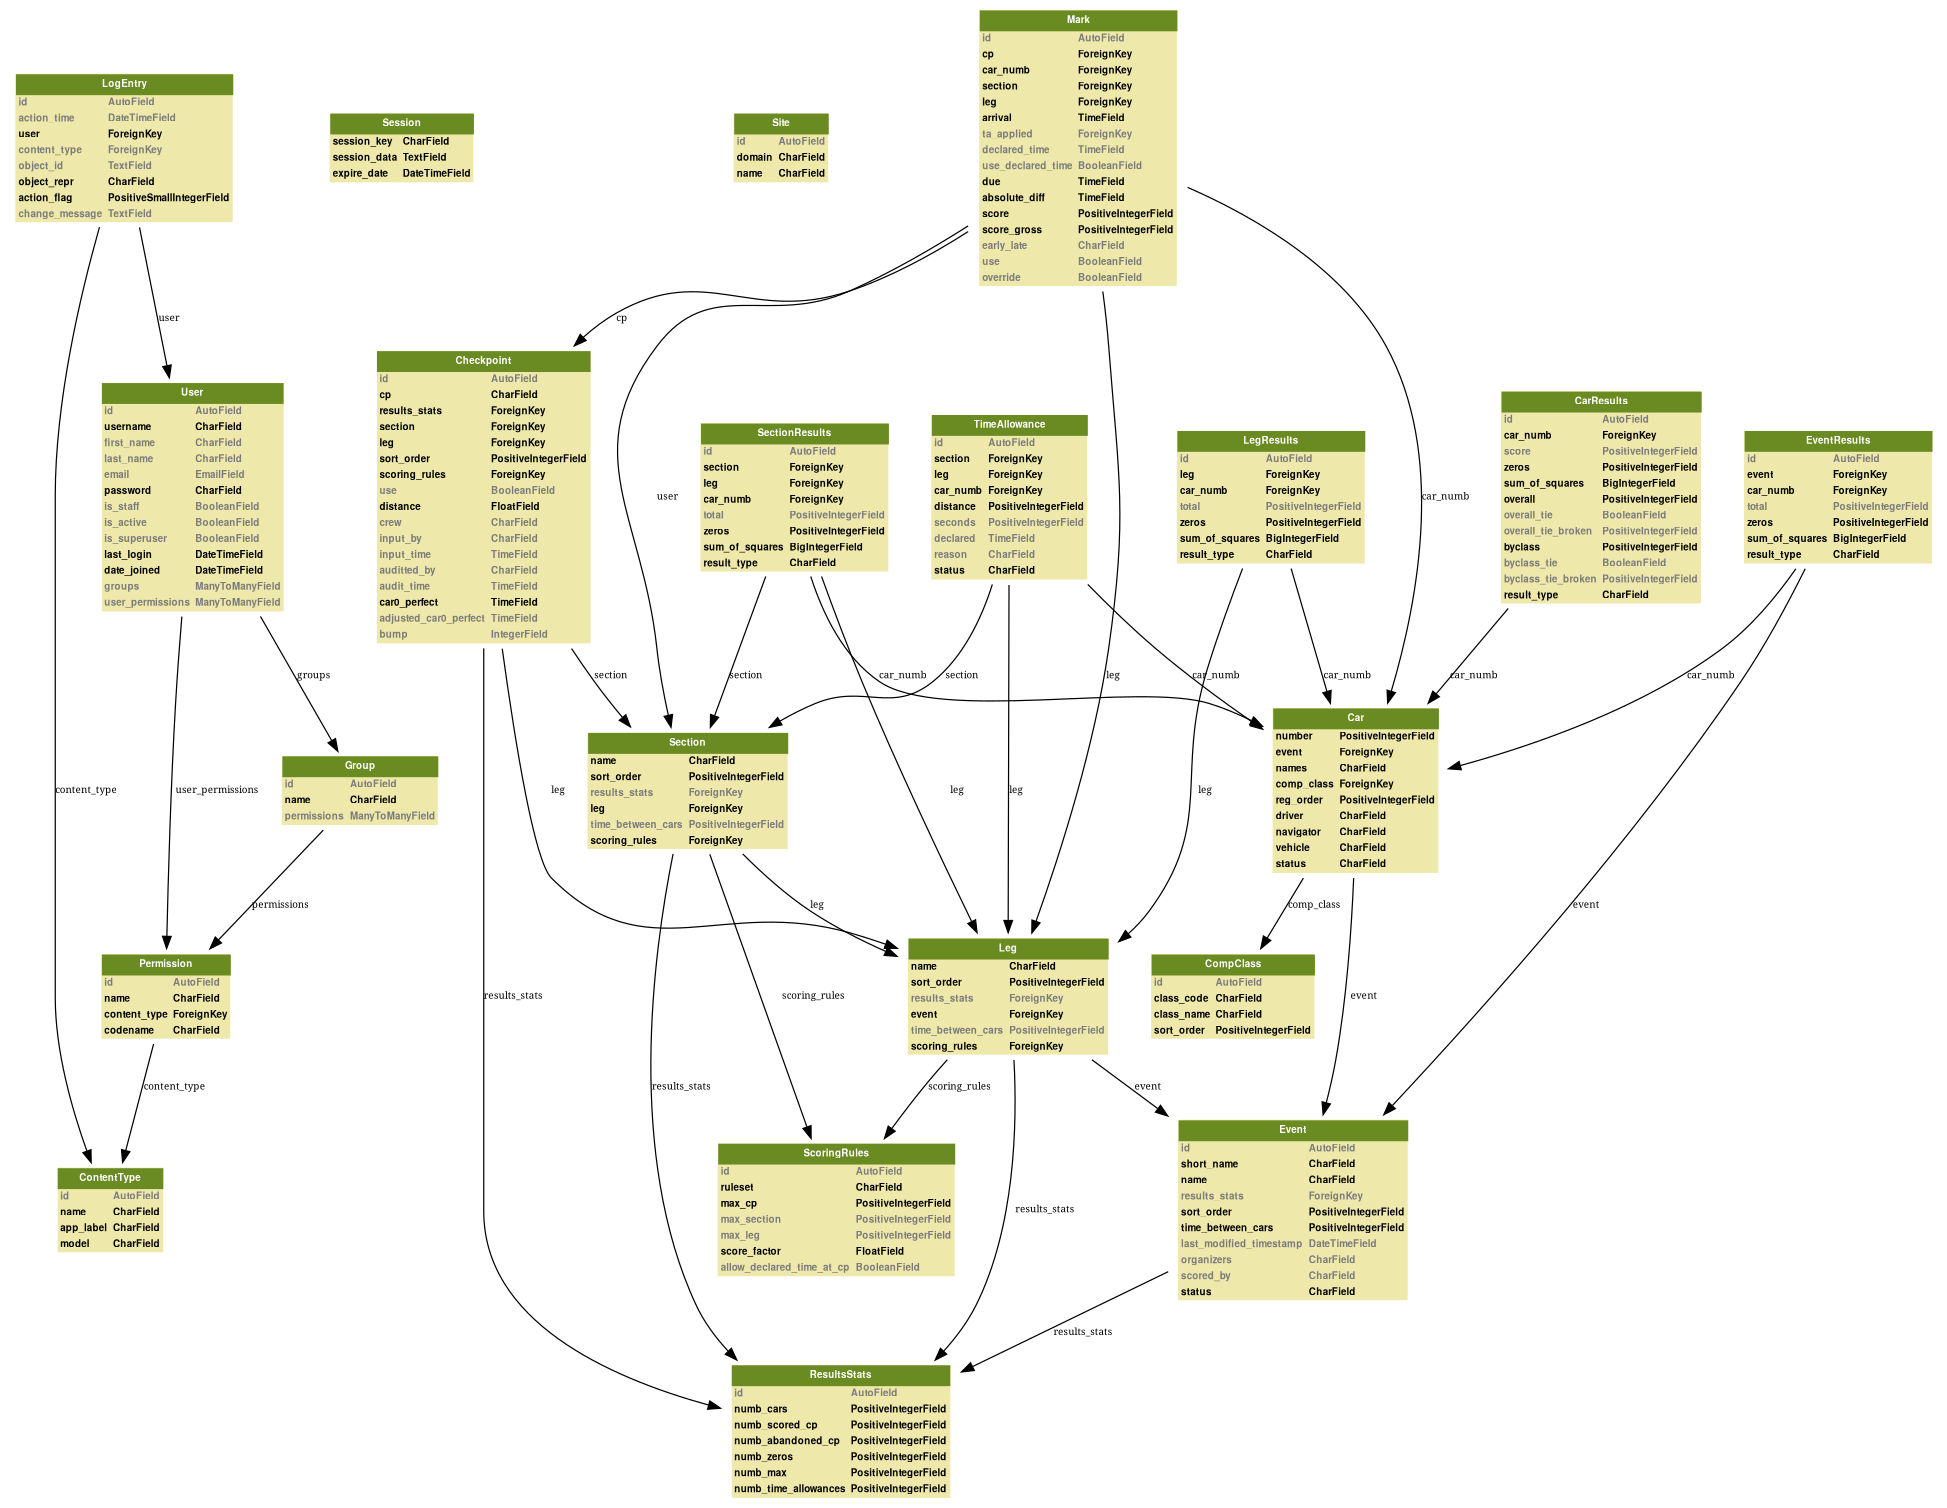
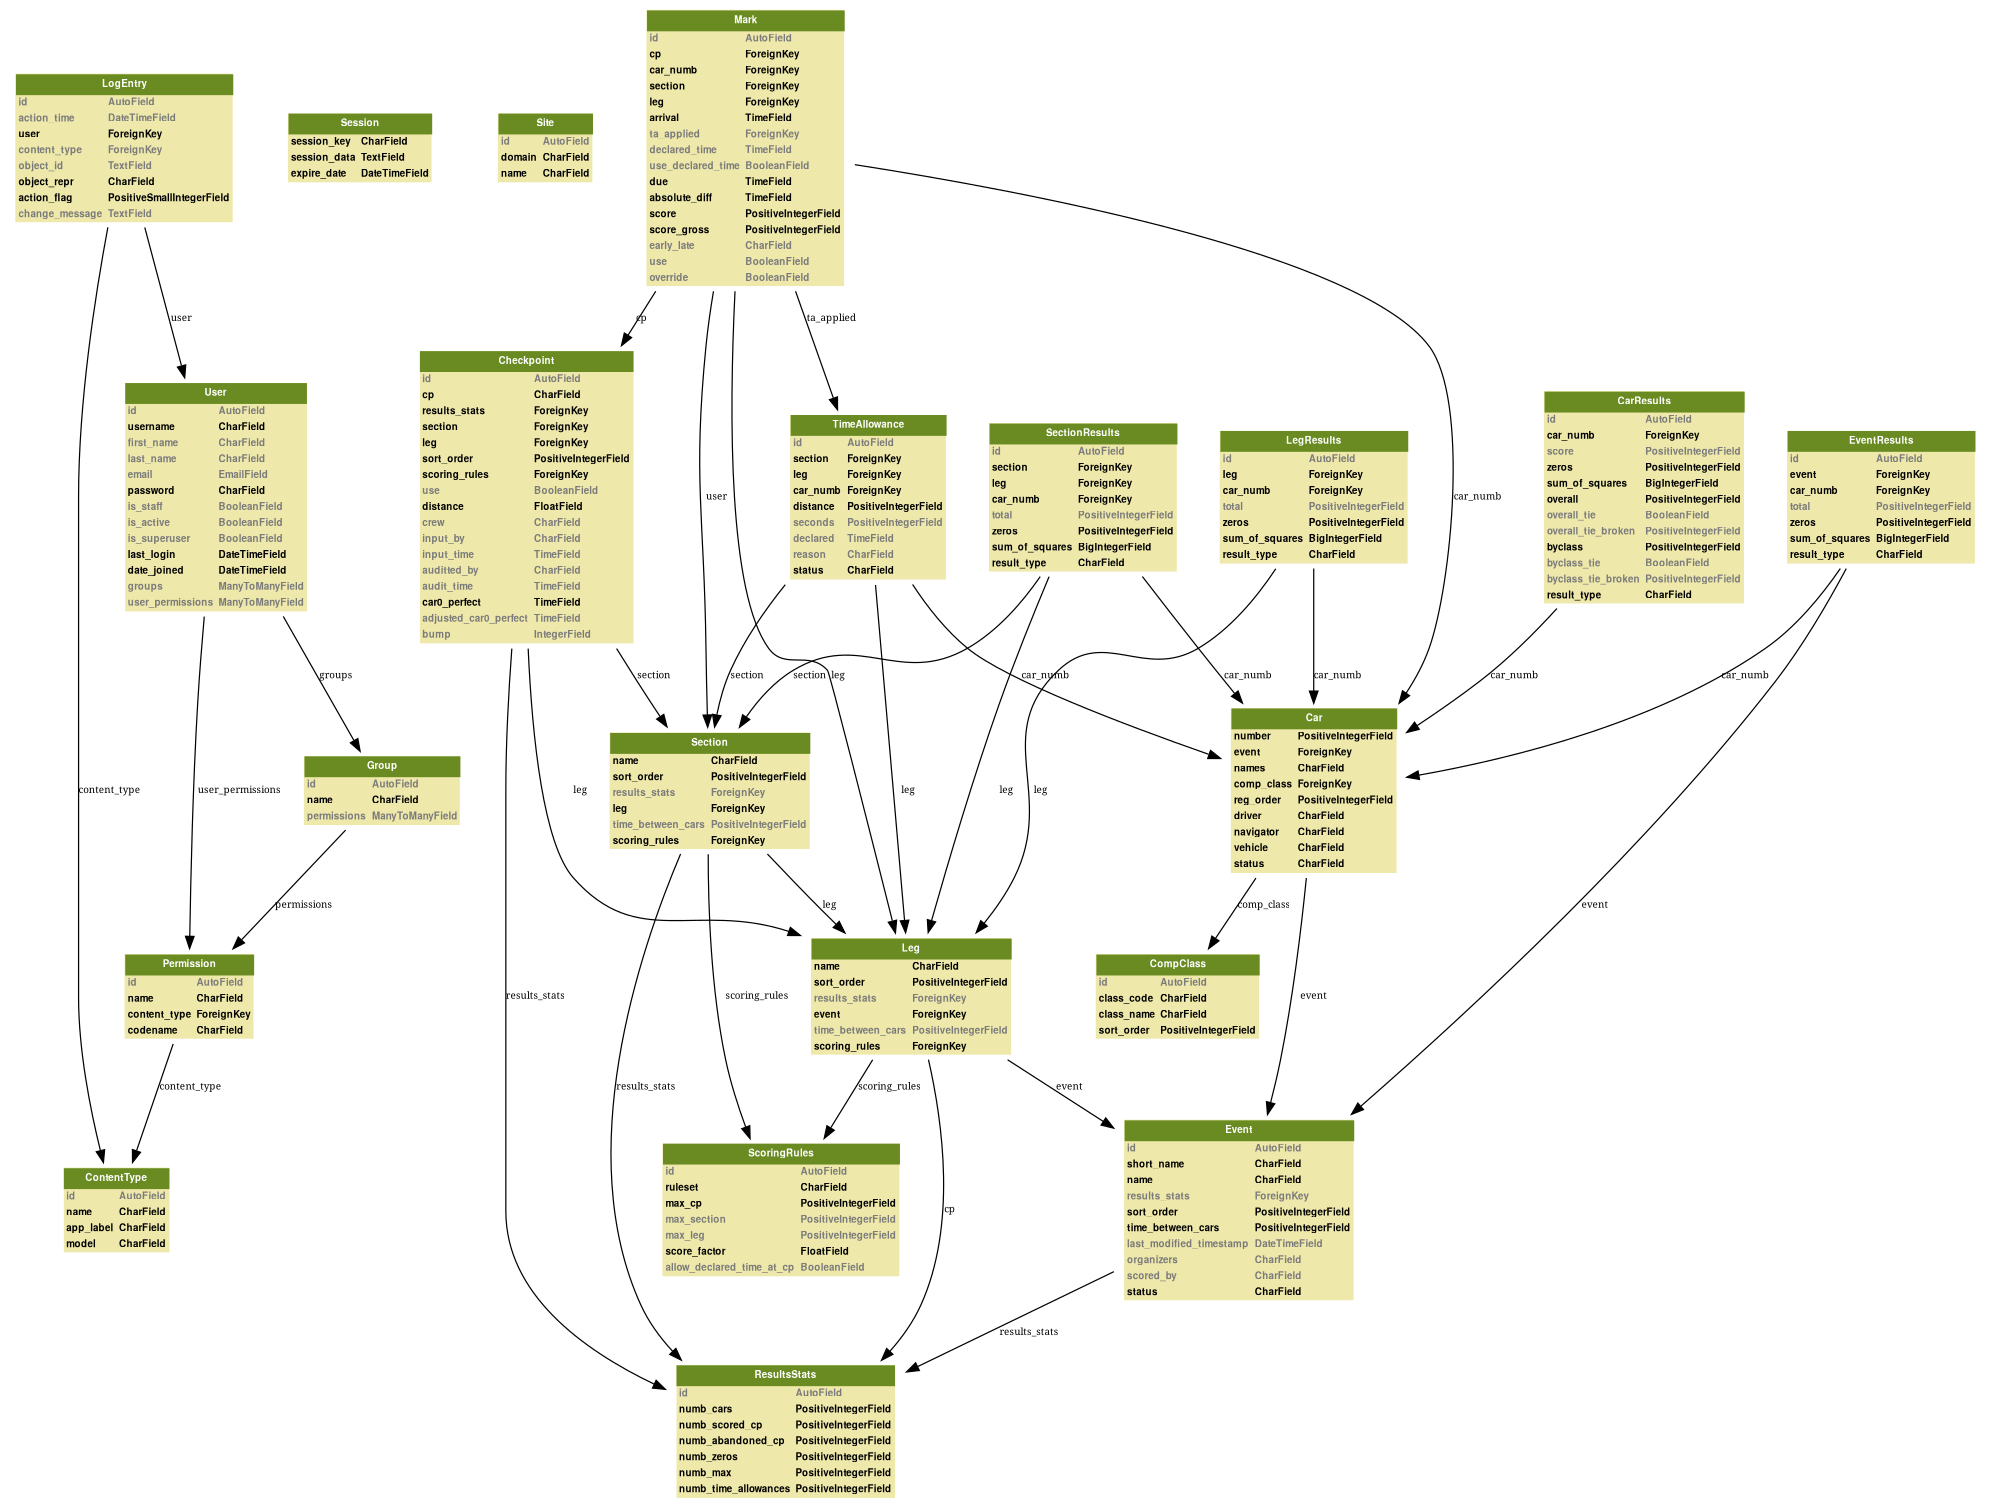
none -> (814, 345)
(1045, 1210) -> (950, 1210)
